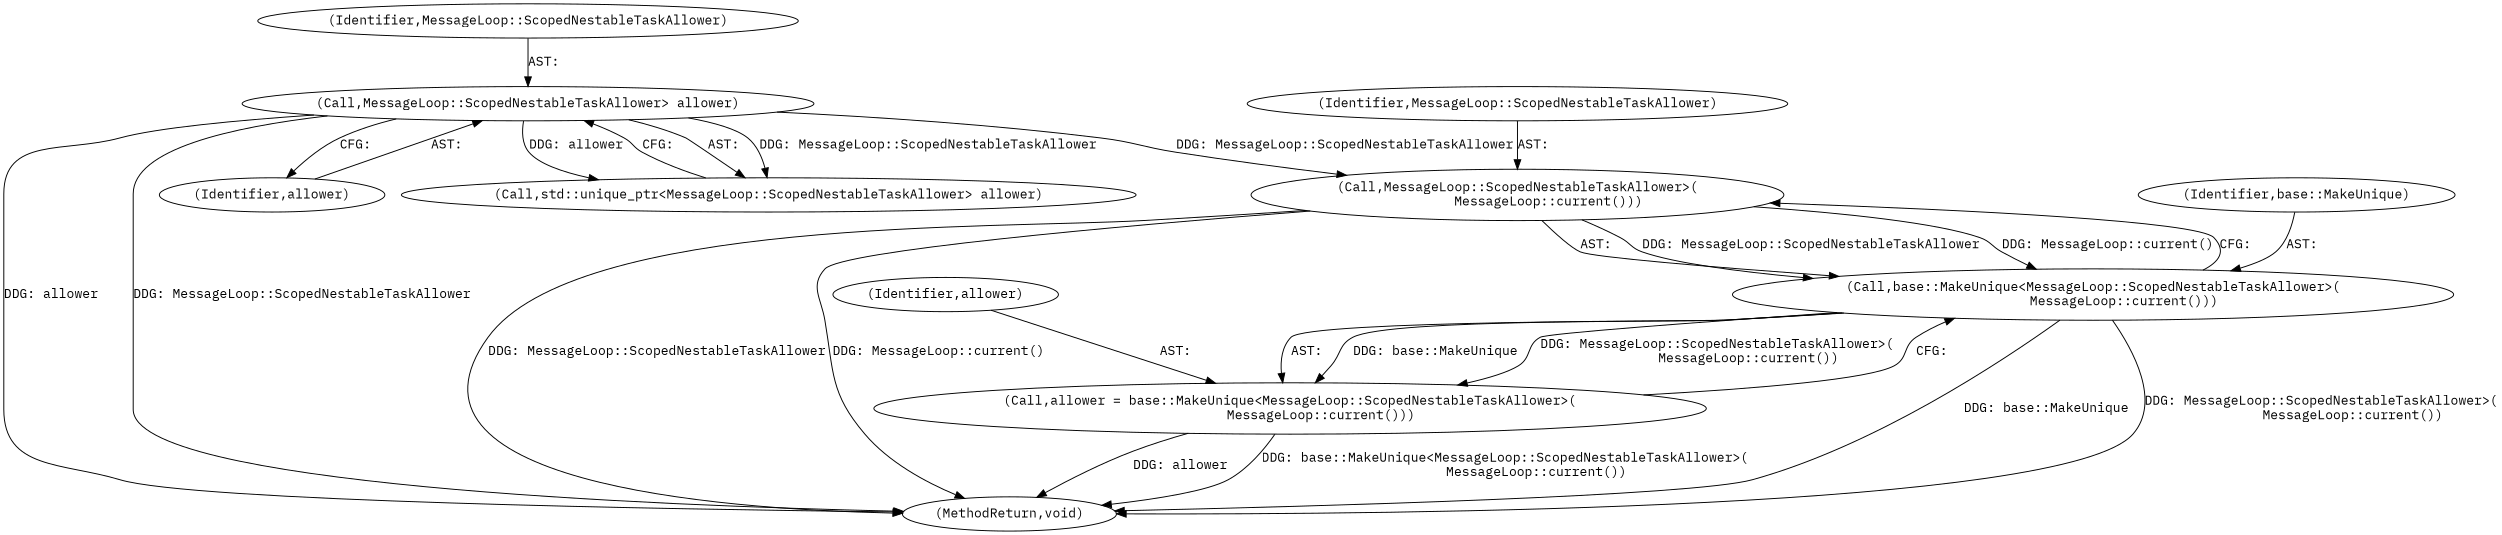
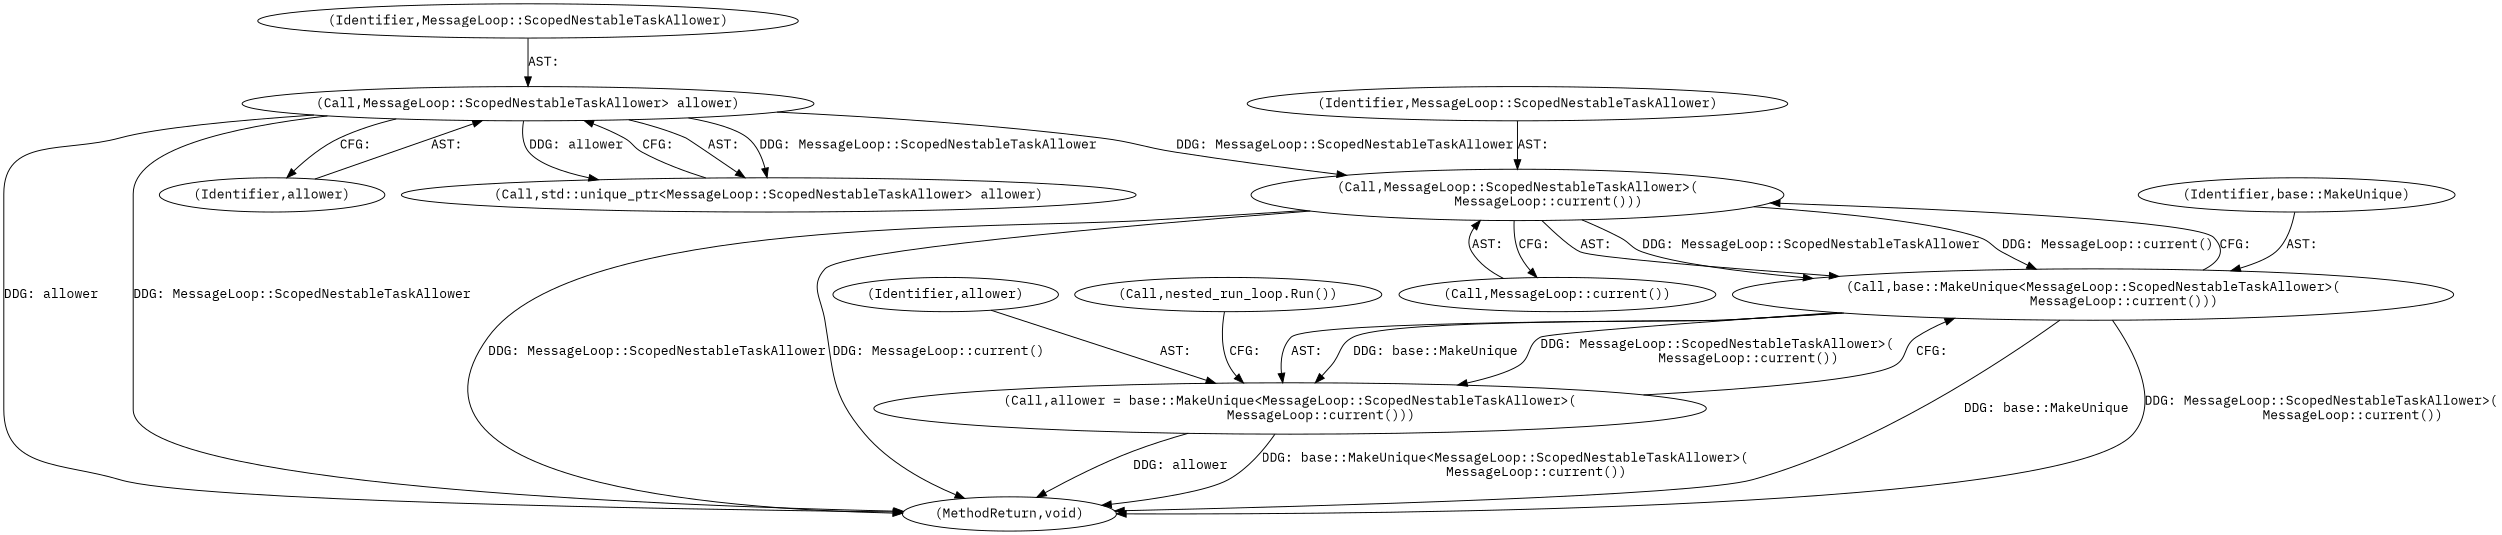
none -> (1228, 295)
none -> (1557, 295)
